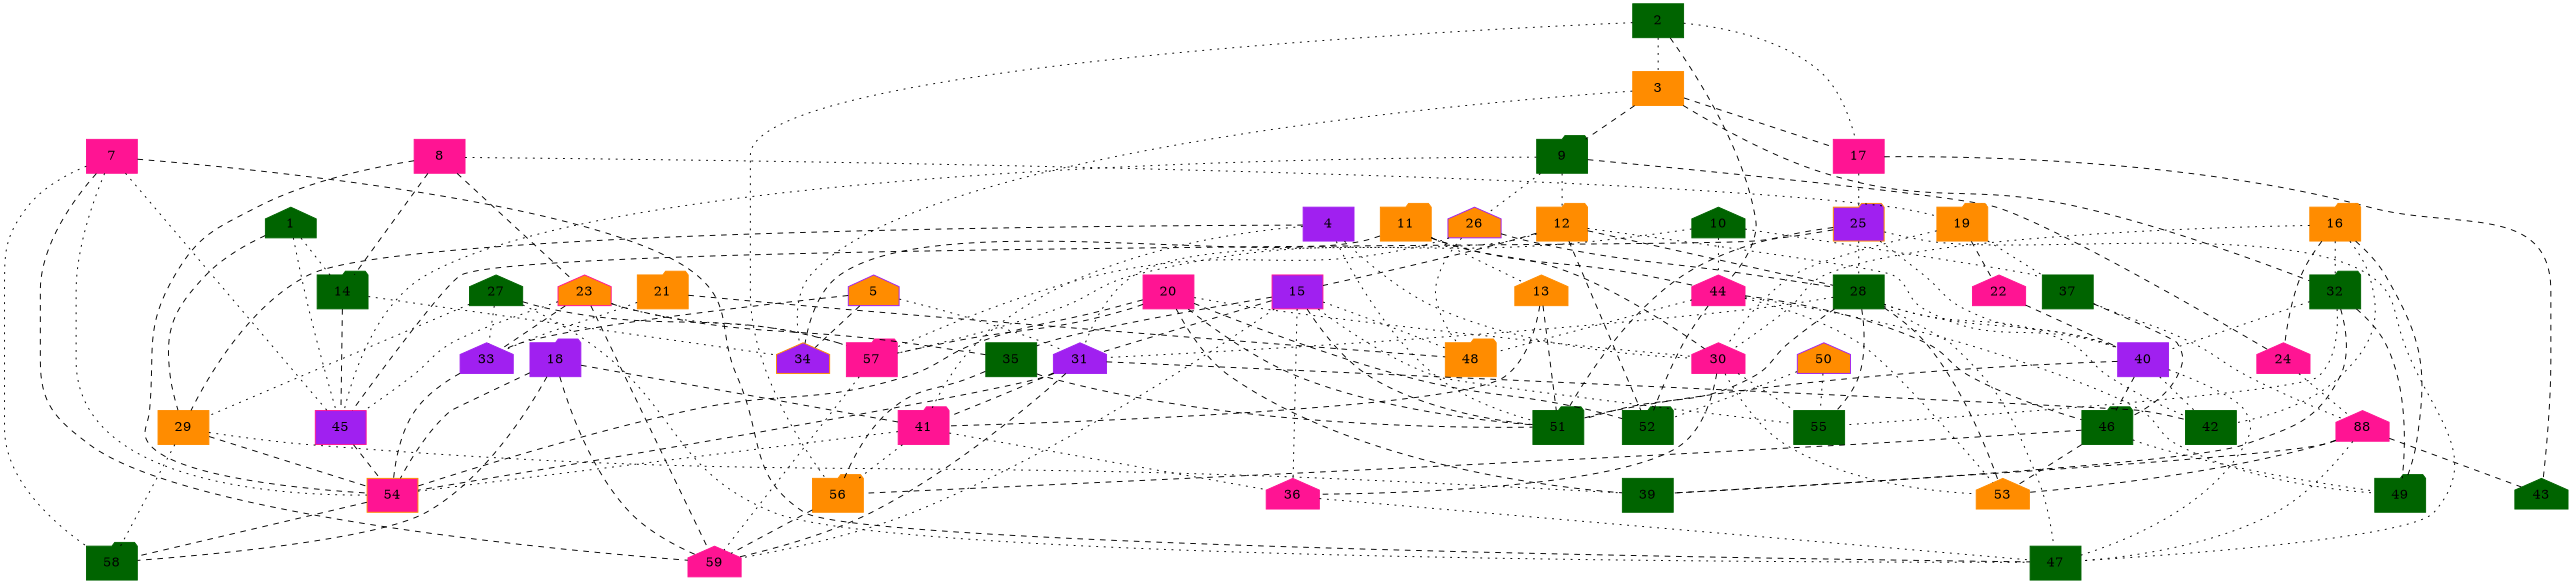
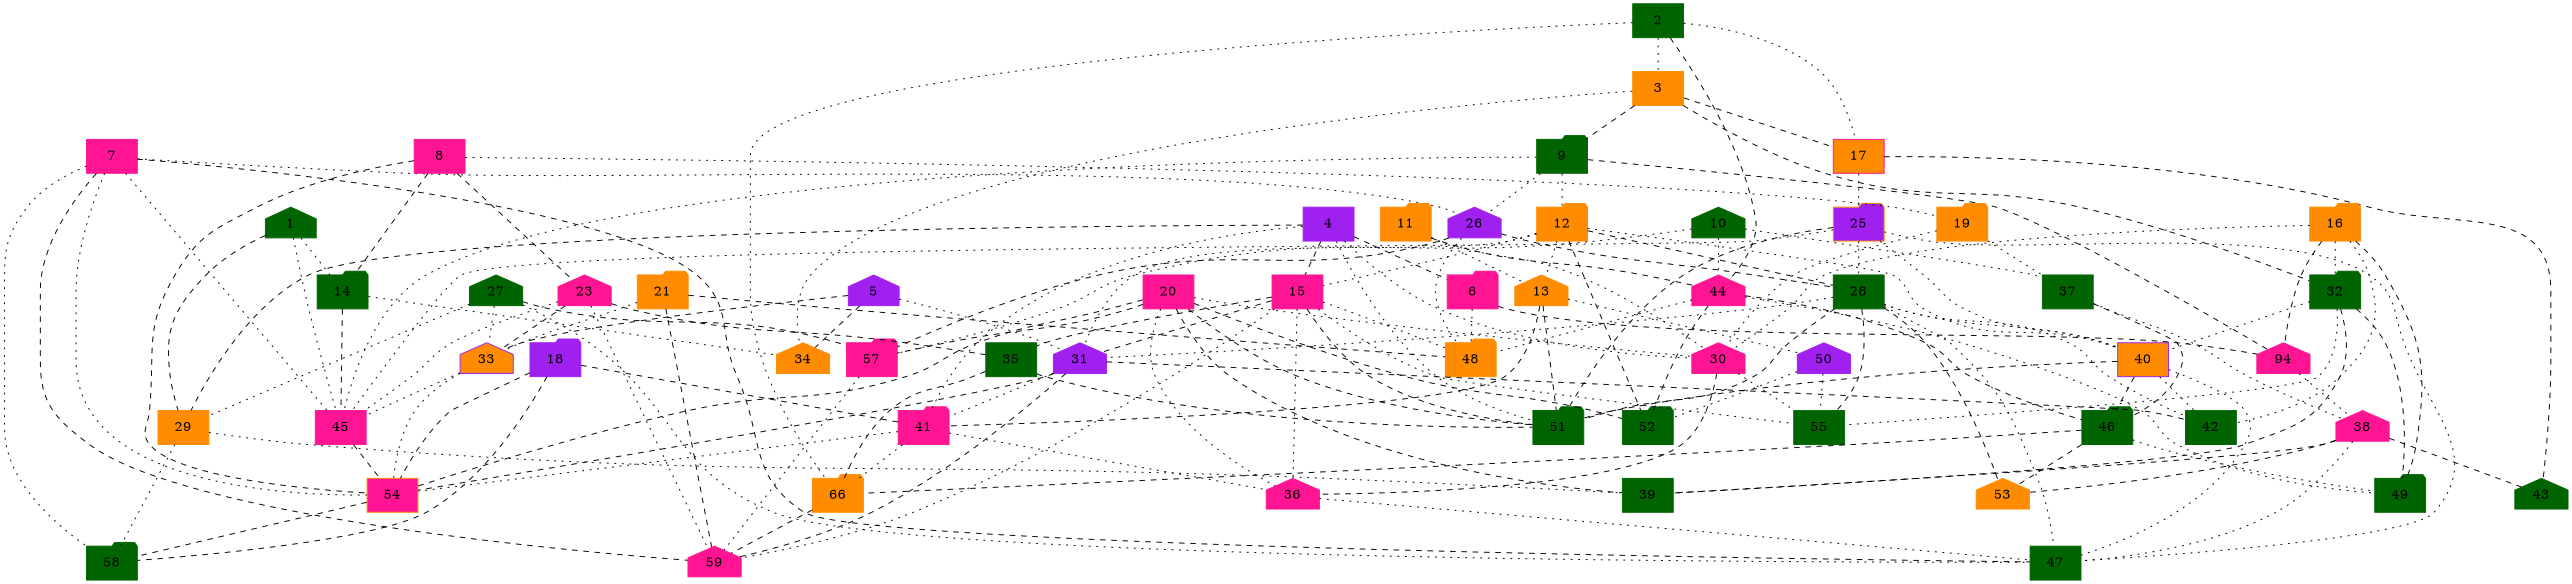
(1859, 156) -> (1859, 156)
none -> (799, 174)
(1475, 224) -> (1475, 224)
(1069, 242) -> none
(1060, 249) -> (1060, 249)
none -> (1315, 254)
none -> (1552, 257)
(1430, 261) -> (1430, 261)
(1125, 270) -> (1125, 270)
(1576, 275) -> (1576, 275)
(585, 292) -> (585, 292)
(874, 292) -> (874, 292)
(1298, 292) -> (1298, 292)
none -> (1473, 292)
(1999, 292) -> none
(729, 324) -> none
none -> (1684, 326)
(487, 360) -> (487, 360)
(803, 360) -> (803, 360)
(1824, 360) -> (1824, 360)
(2143, 360) -> (2143, 360)
(2283, 360) -> (2283, 360)
(1886, 366) -> none
none -> (413, 394)
(1002, 395) -> (1002, 395)
(412, 416) -> (412, 416)
none -> (1190, 425)
(649, 427) -> (649, 427)
(341, 428) -> (341, 428)
(2363, 428) -> (2363, 428)
(288, 461) -> none
(1833, 467) -> none
(607, 483) -> (689, 428)
(838, 495) -> (838, 495)
